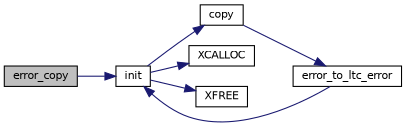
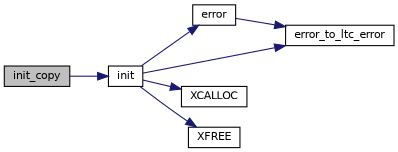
(222, 15) -> (214, 15)
(41, 76) -> (37, 76)
(241, 120) -> (209, 60)
